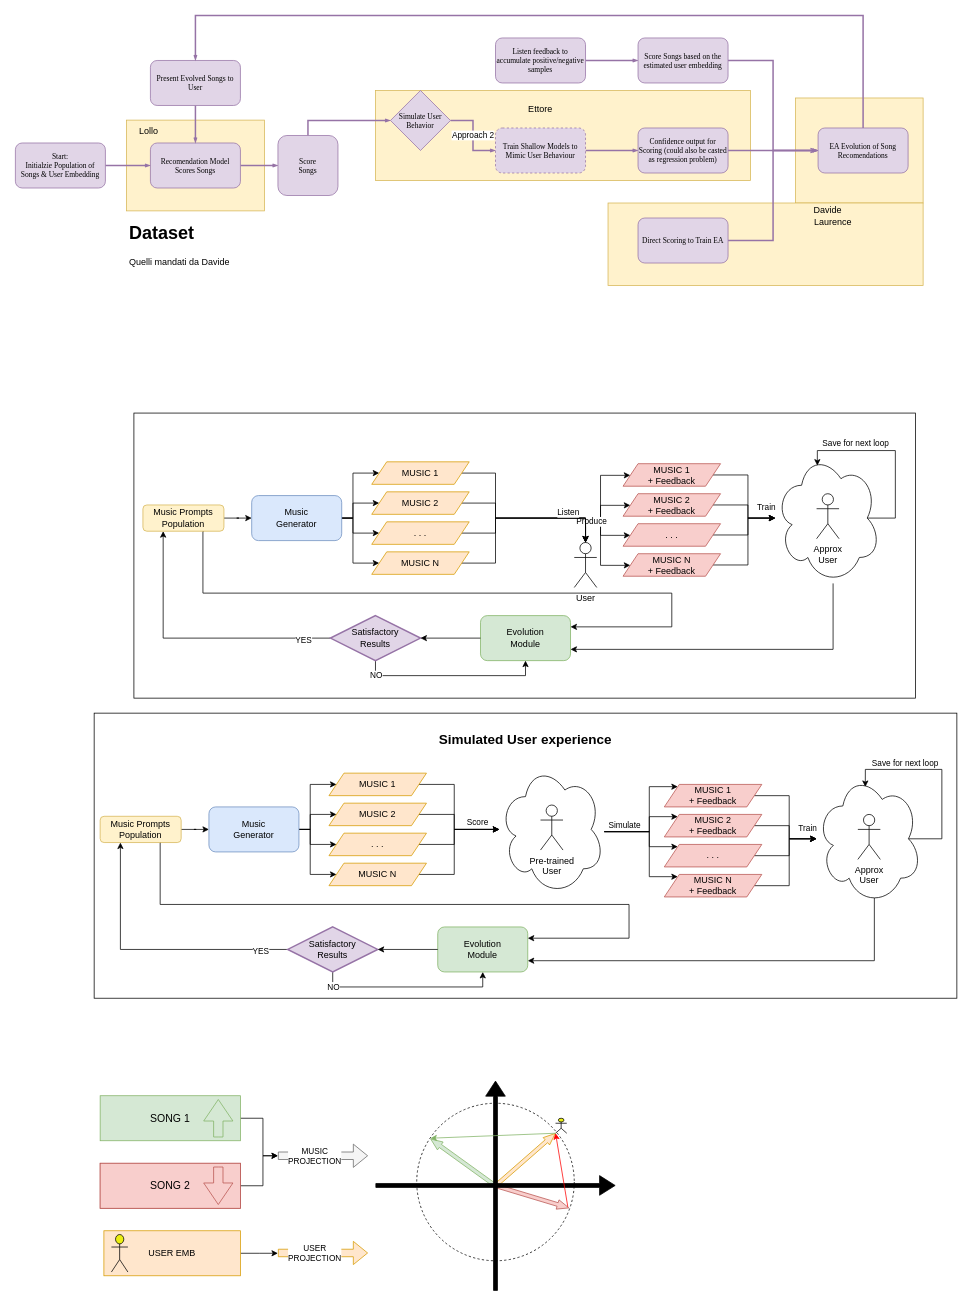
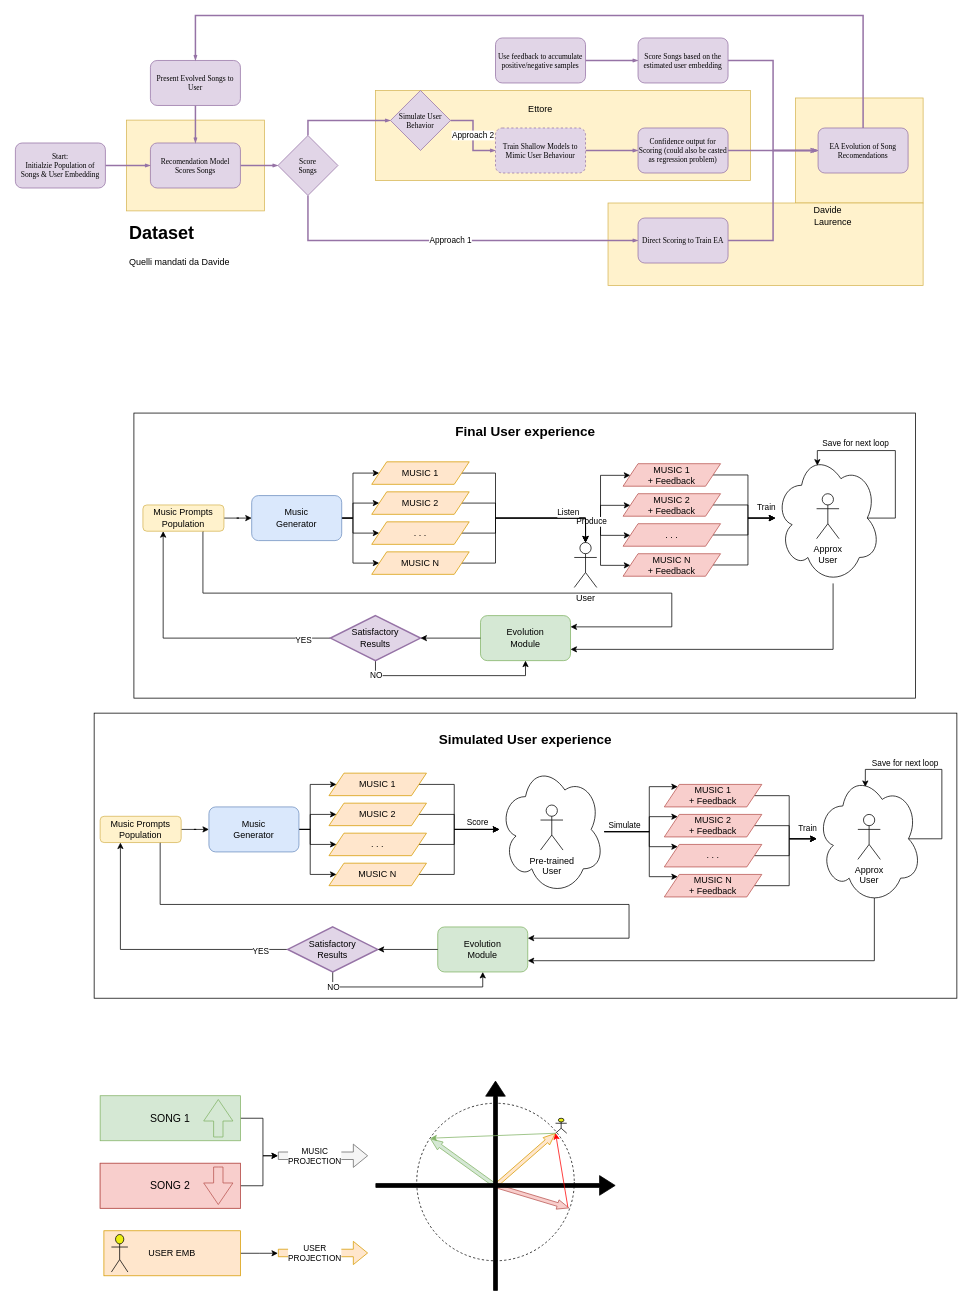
(540, 60) -> (540, 60)
(149, 131) -> none
(308, 165) -> (308, 165)
none -> (470, 240)
none -> (525, 432)
